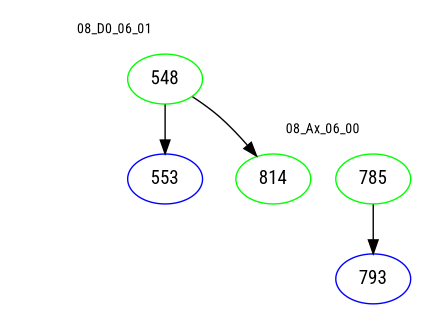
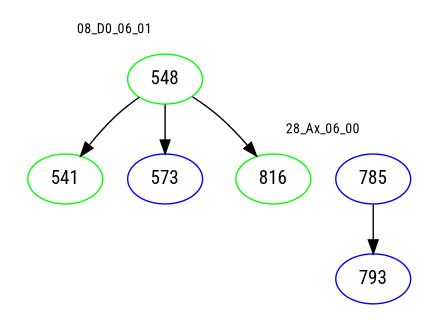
(323, 130) -> (323, 130)
none -> (65, 179)
(165, 179) -> (165, 179)
(273, 179) -> (273, 179)
(373, 179) -> (373, 179)
